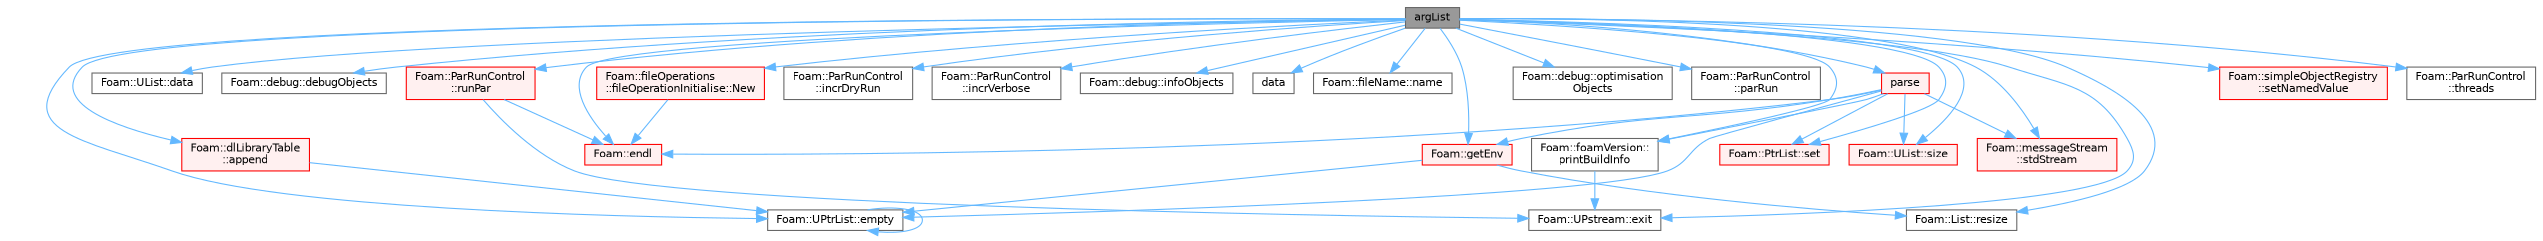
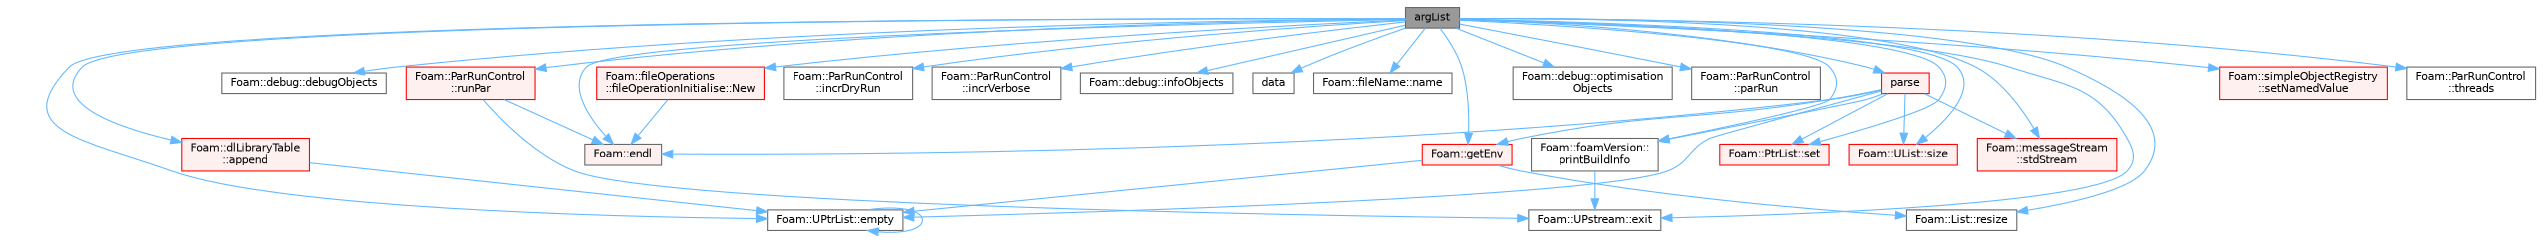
(147, 83) -> none
(623, 155) -> (623, 155)
